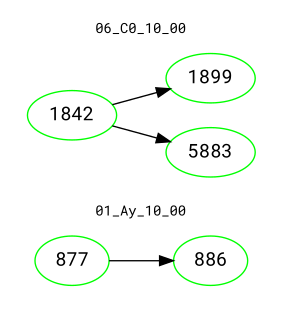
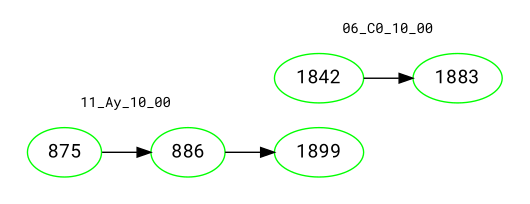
(135, 99) -> (245, 152)
(211, 152) -> (458, 78)
(141, 212) -> (126, 104)
(72, 261) -> (64, 152)
